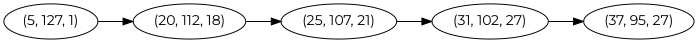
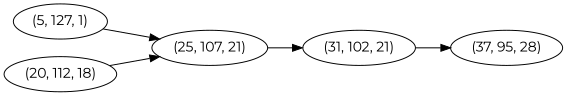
(111, 21) -> (126, 33)
(490, 21) -> (359, 48)
(639, 21) -> (507, 48)
